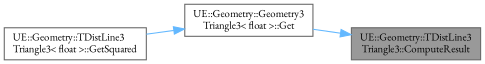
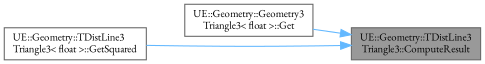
(160, 32) -> (243, 46)
